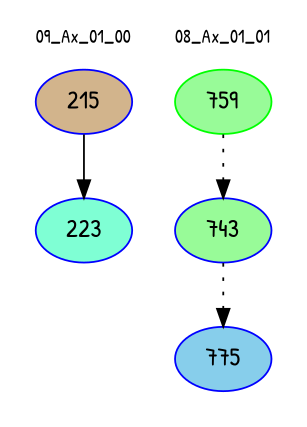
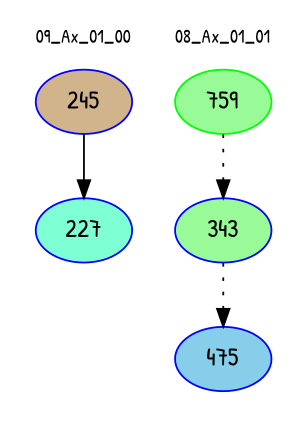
(84, 102) -> (84, 102)
(84, 230) -> (84, 230)
(223, 230) -> (223, 230)
(223, 359) -> (223, 359)
